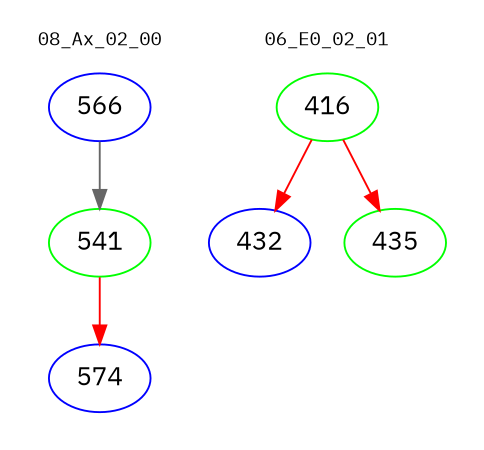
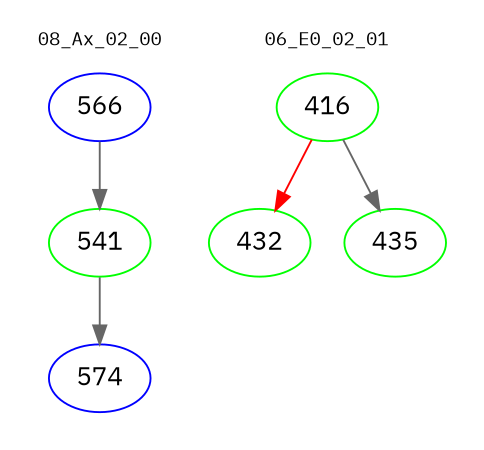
(357, 167) -> (357, 167)
(260, 243) -> (260, 243)
(100, 301) -> (100, 301)
